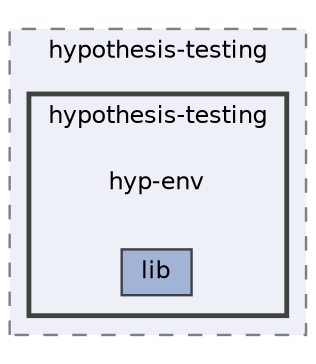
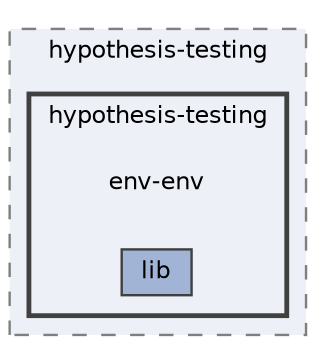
(157, 183) -> (157, 183)
